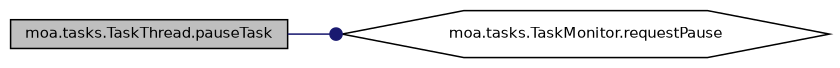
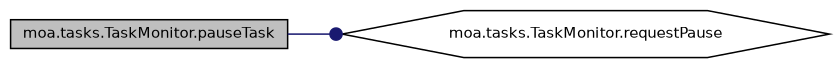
(149, 34) -> (149, 34)
